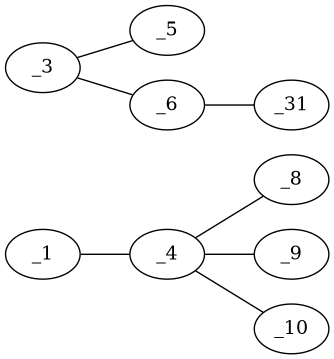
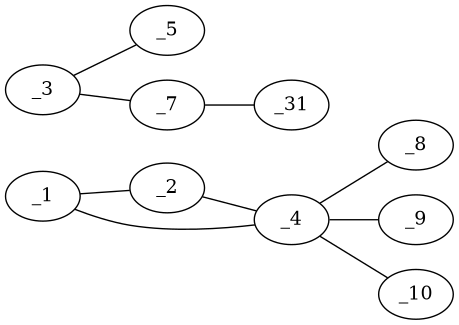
(167, 105) -> (167, 105)
none -> (167, 188)
